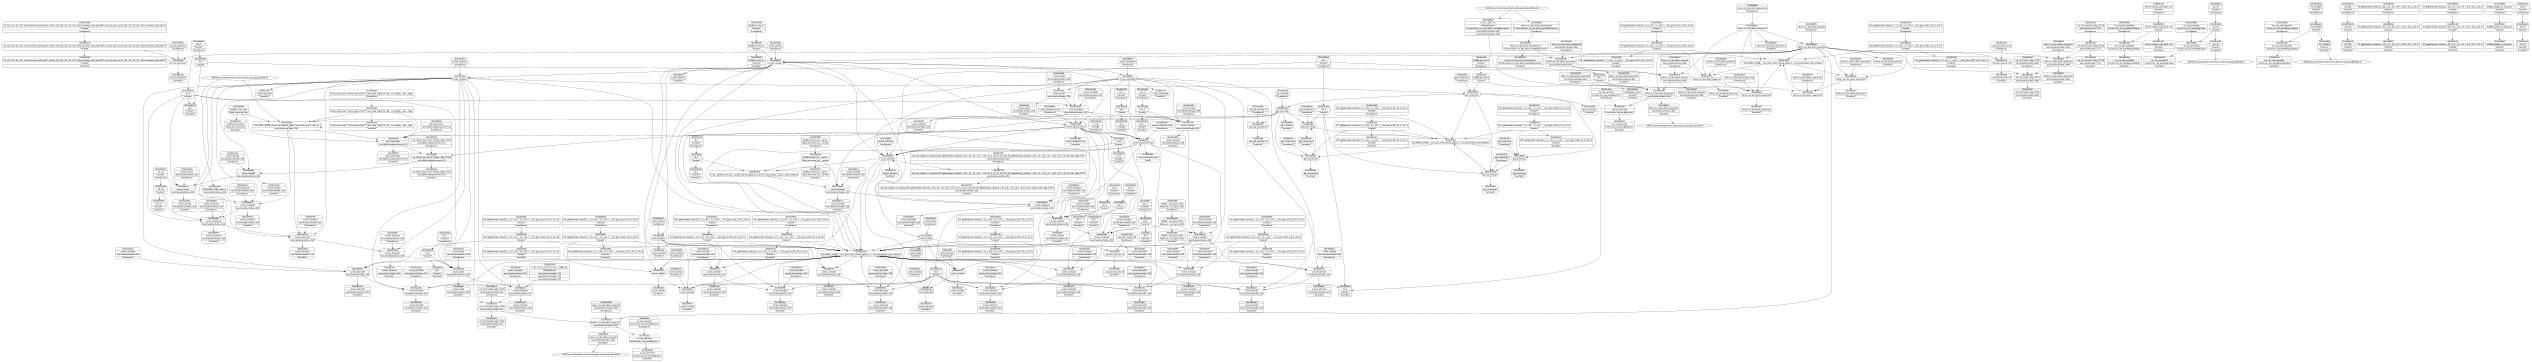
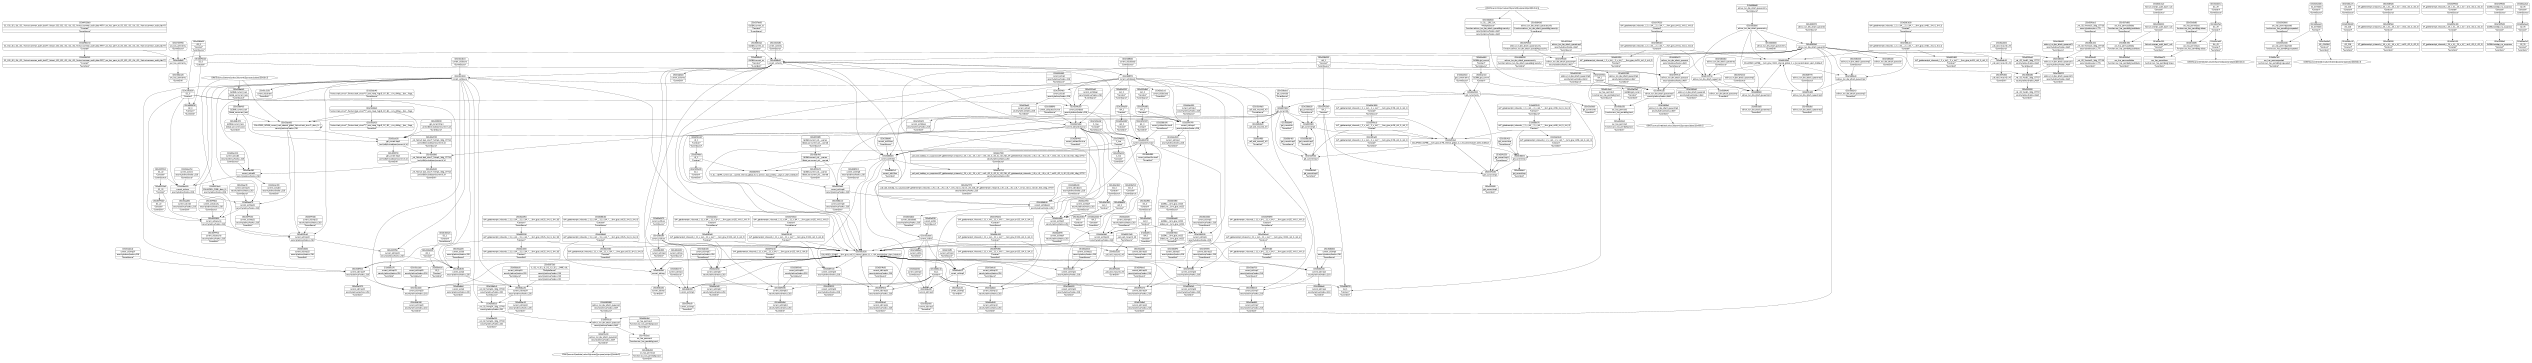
none -> (238, 94)
none -> (1807, 110)
(1148, 160) -> (1148, 160)
(392, 237) -> none
